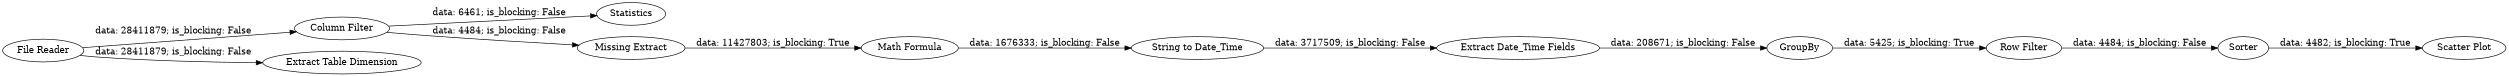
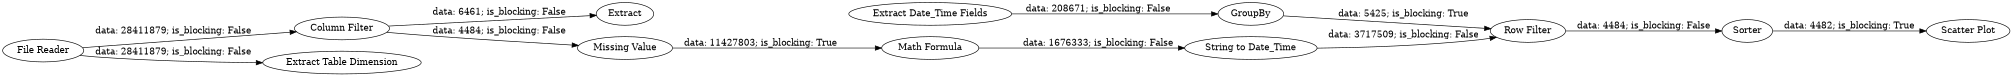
(631, 14) -> (625, 14)
(631, 48) -> (625, 48)
(1347, 48) -> (1404, 46)
